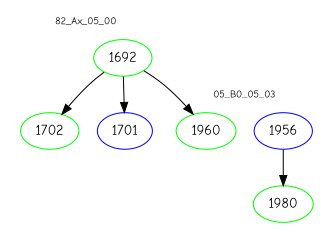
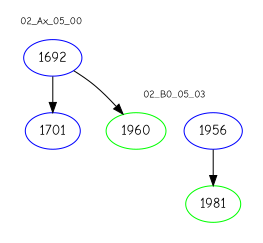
(86, 22) -> (51, 22)
(123, 58) -> (53, 58)
(245, 95) -> (175, 95)
(50, 131) -> none
(283, 204) -> (213, 204)
